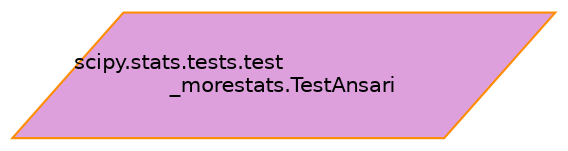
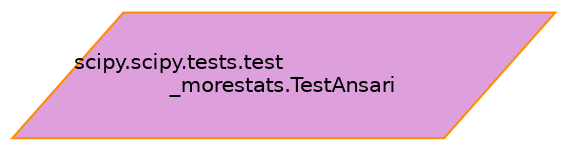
(284, 75) -> (284, 75)
